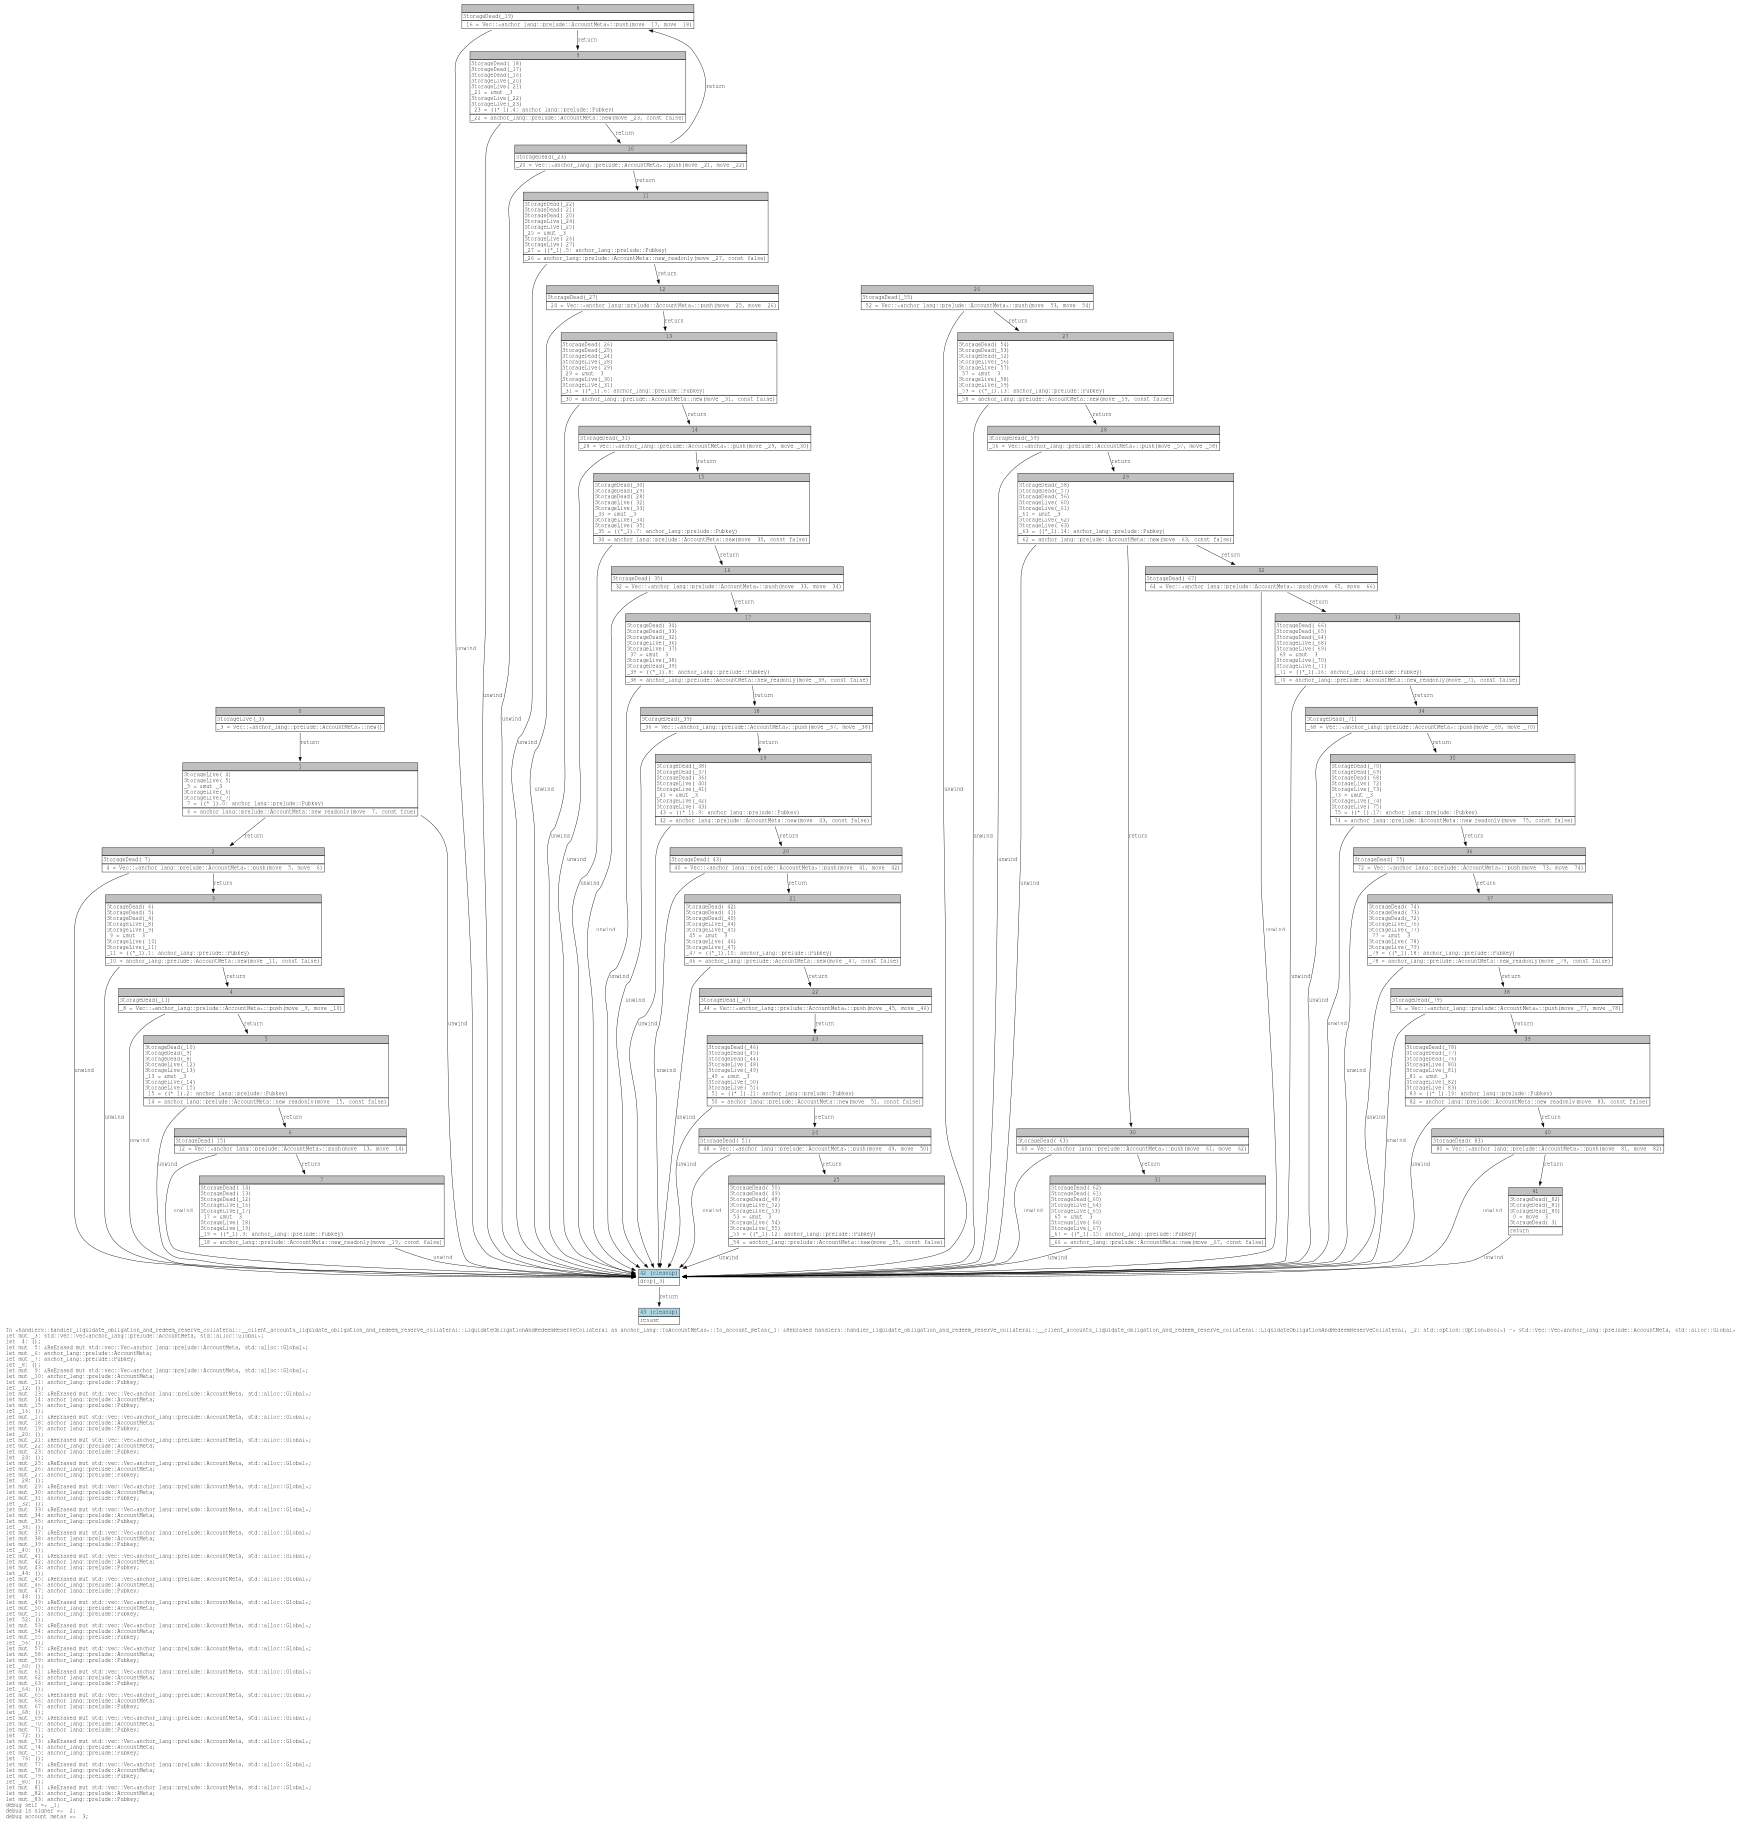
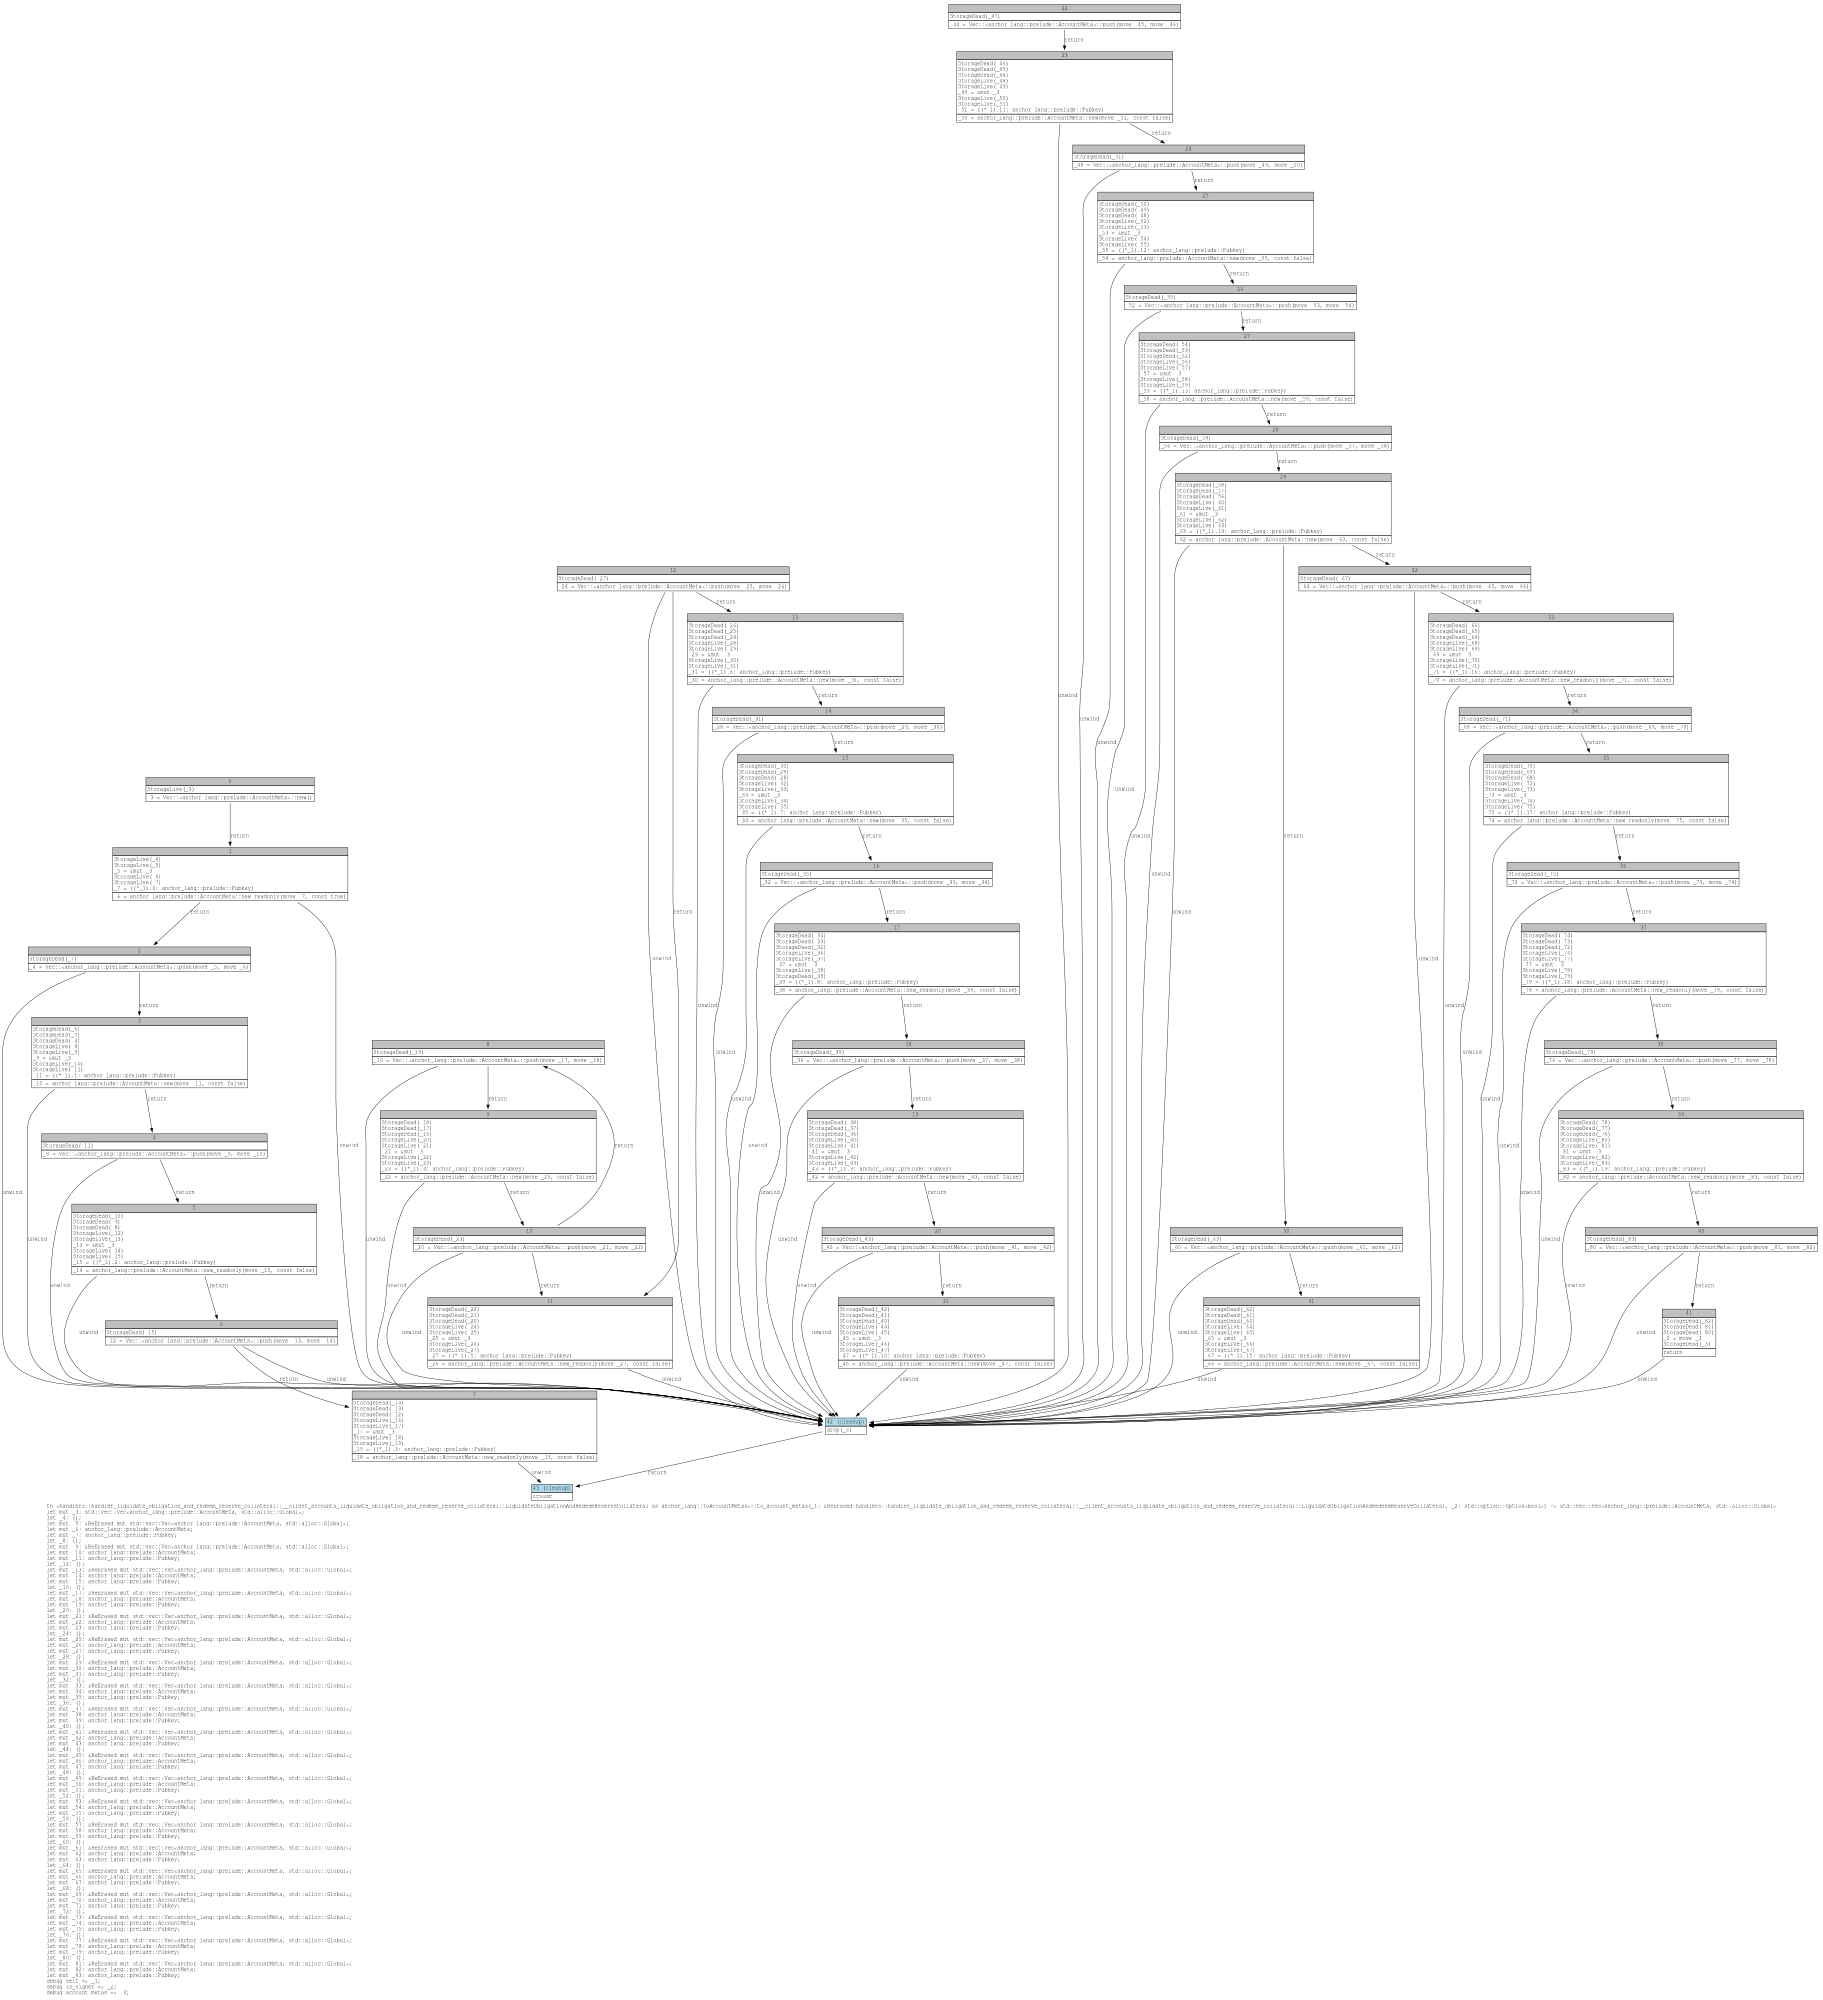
(656, 272) -> (675, 948)
none -> (1228, 272)
(807, 975) -> none
(470, 1266) -> (528, 1472)
